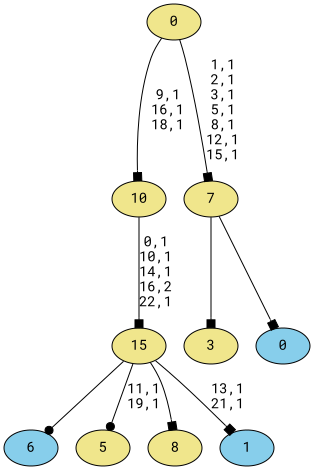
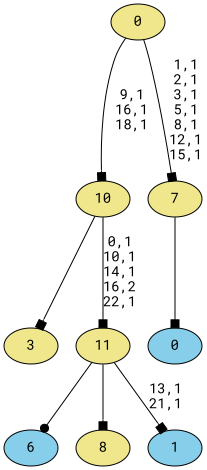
(211, 267) -> (69, 268)
(139, 346) -> (103, 346)
(103, 448) -> none
